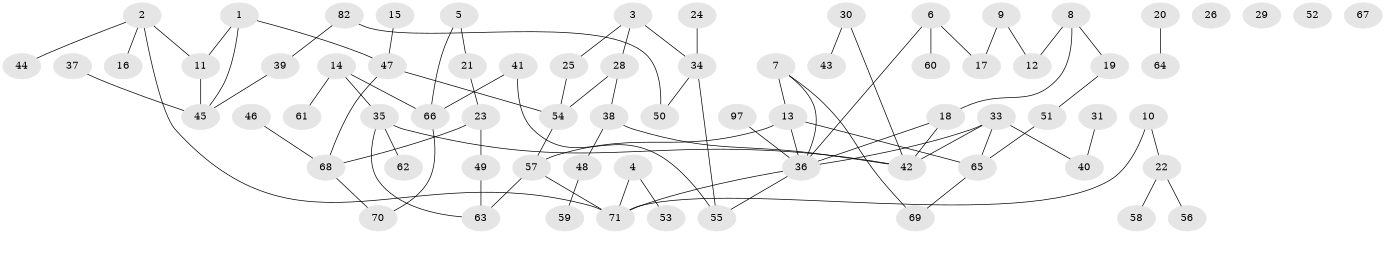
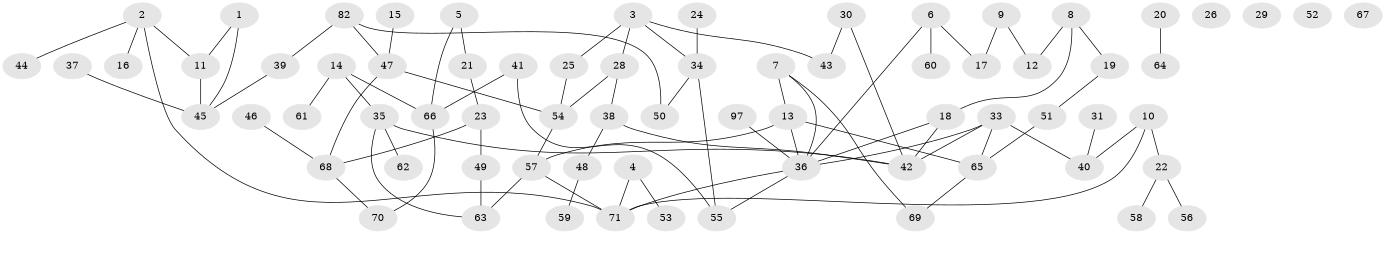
(310, 36) -> (366, 41)
none -> (731, 39)
none -> (1116, 142)
